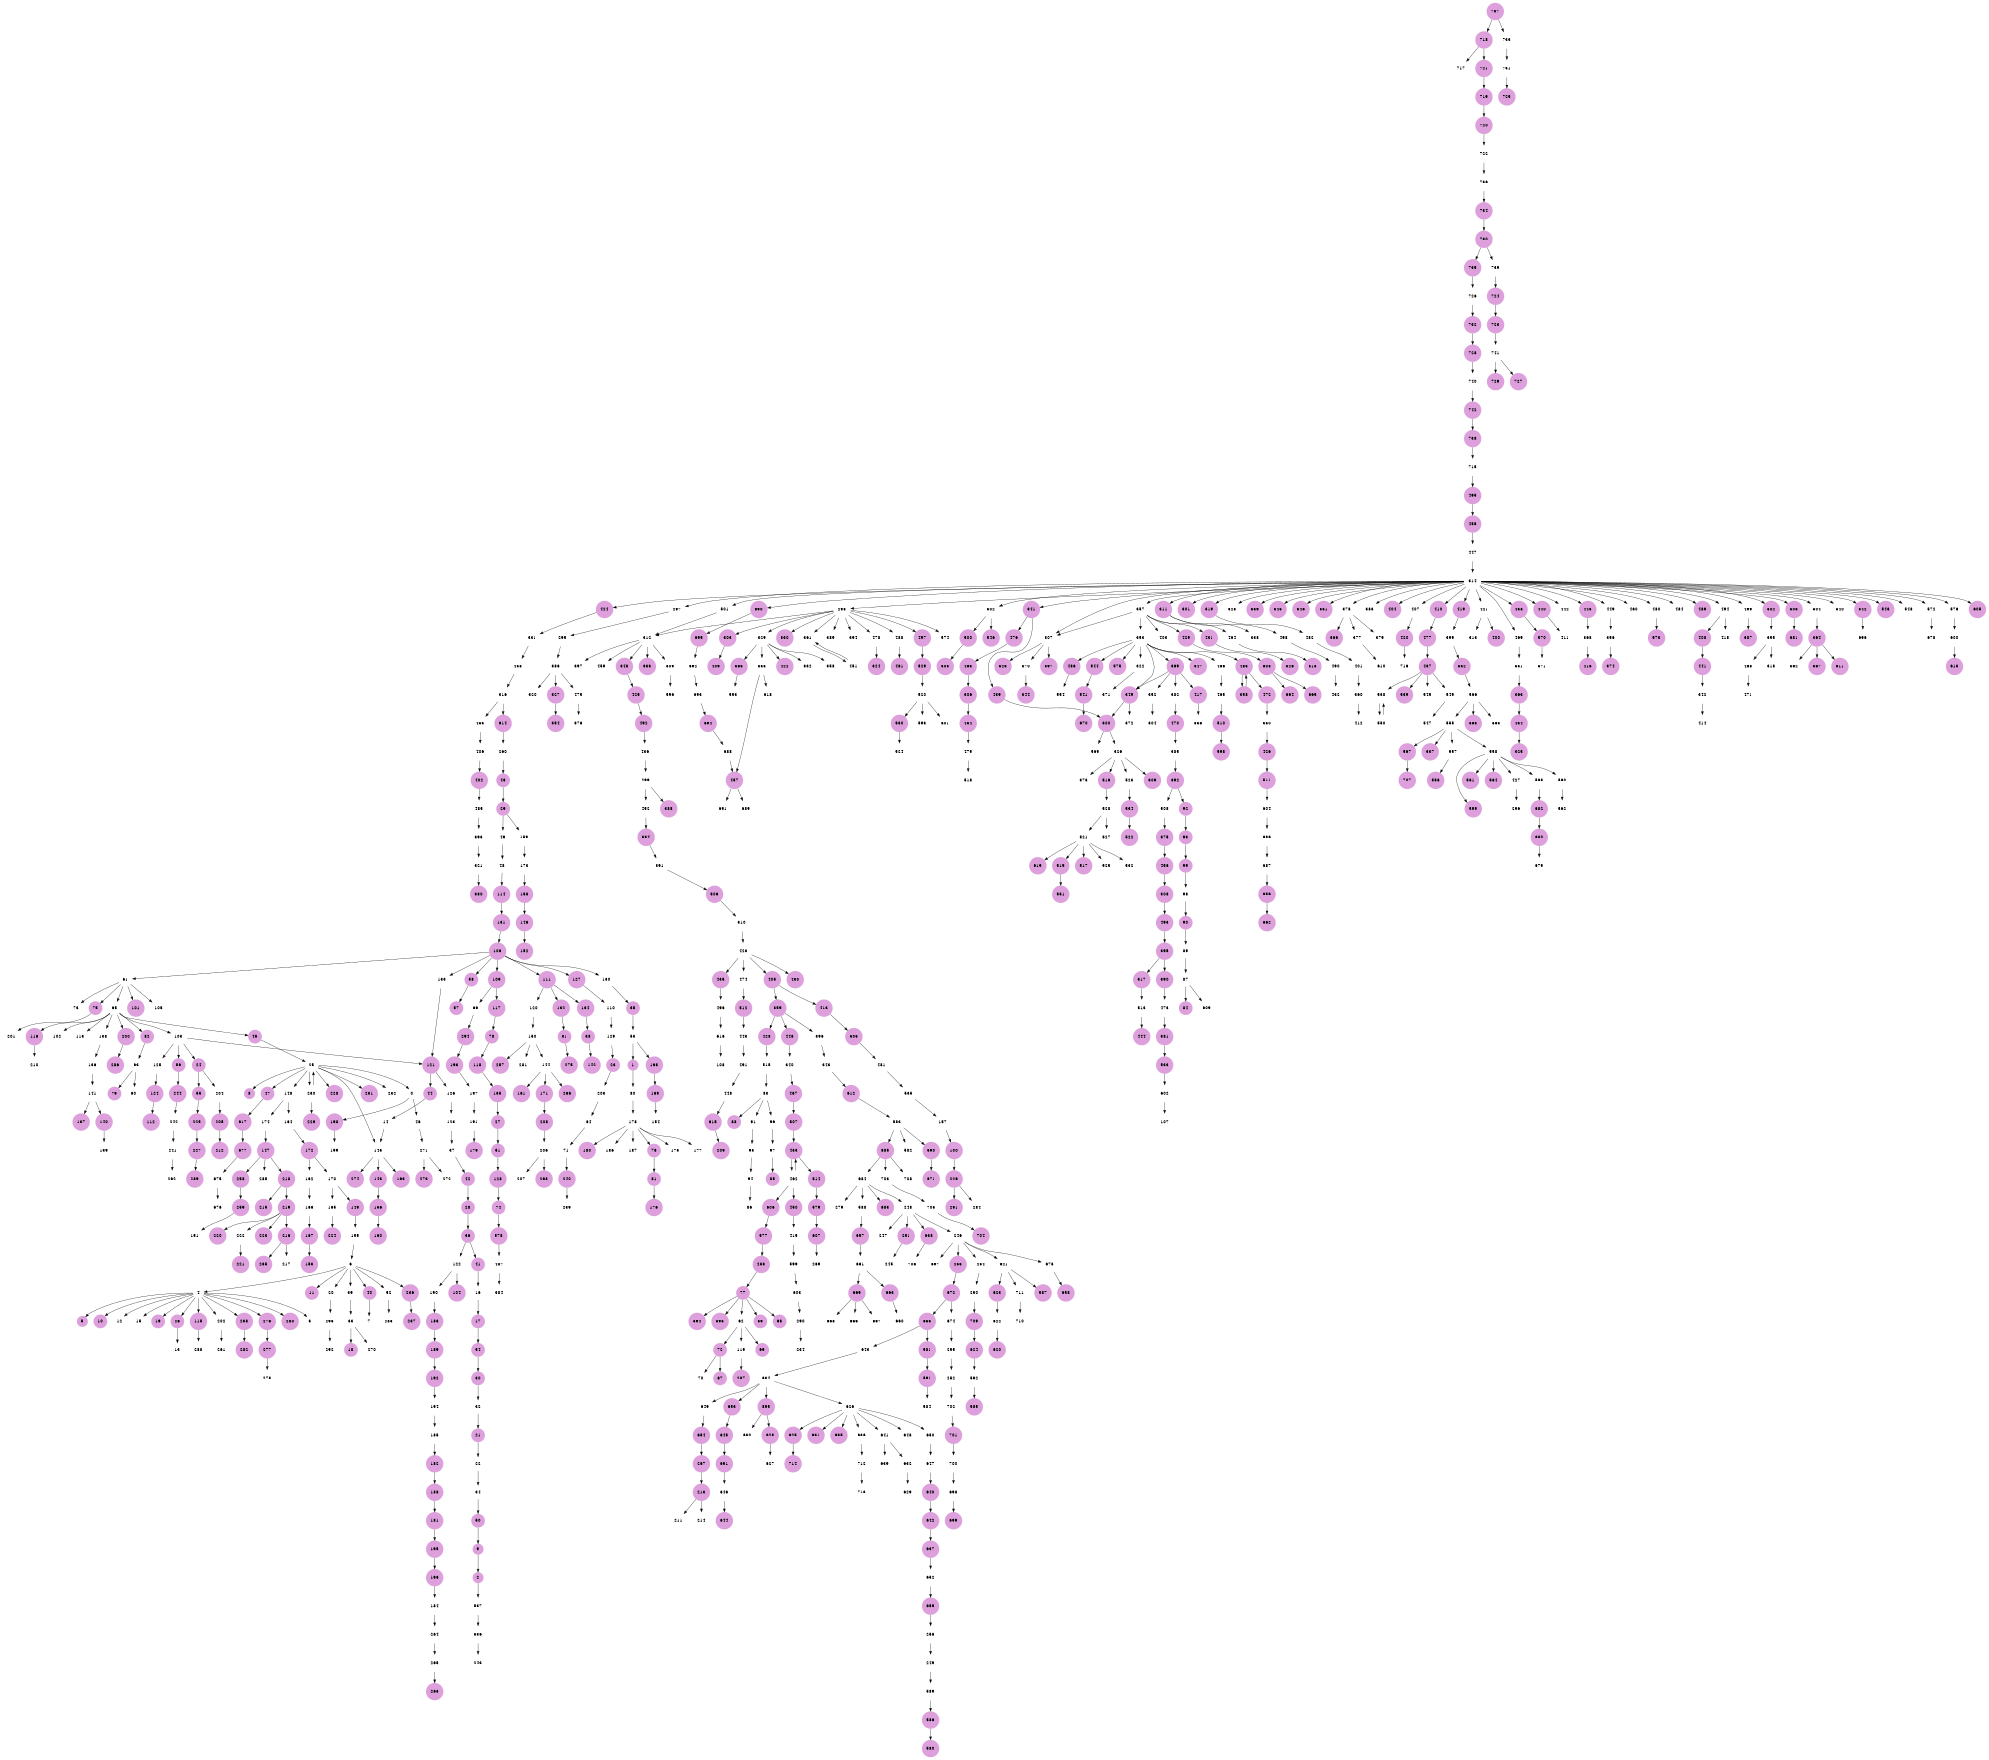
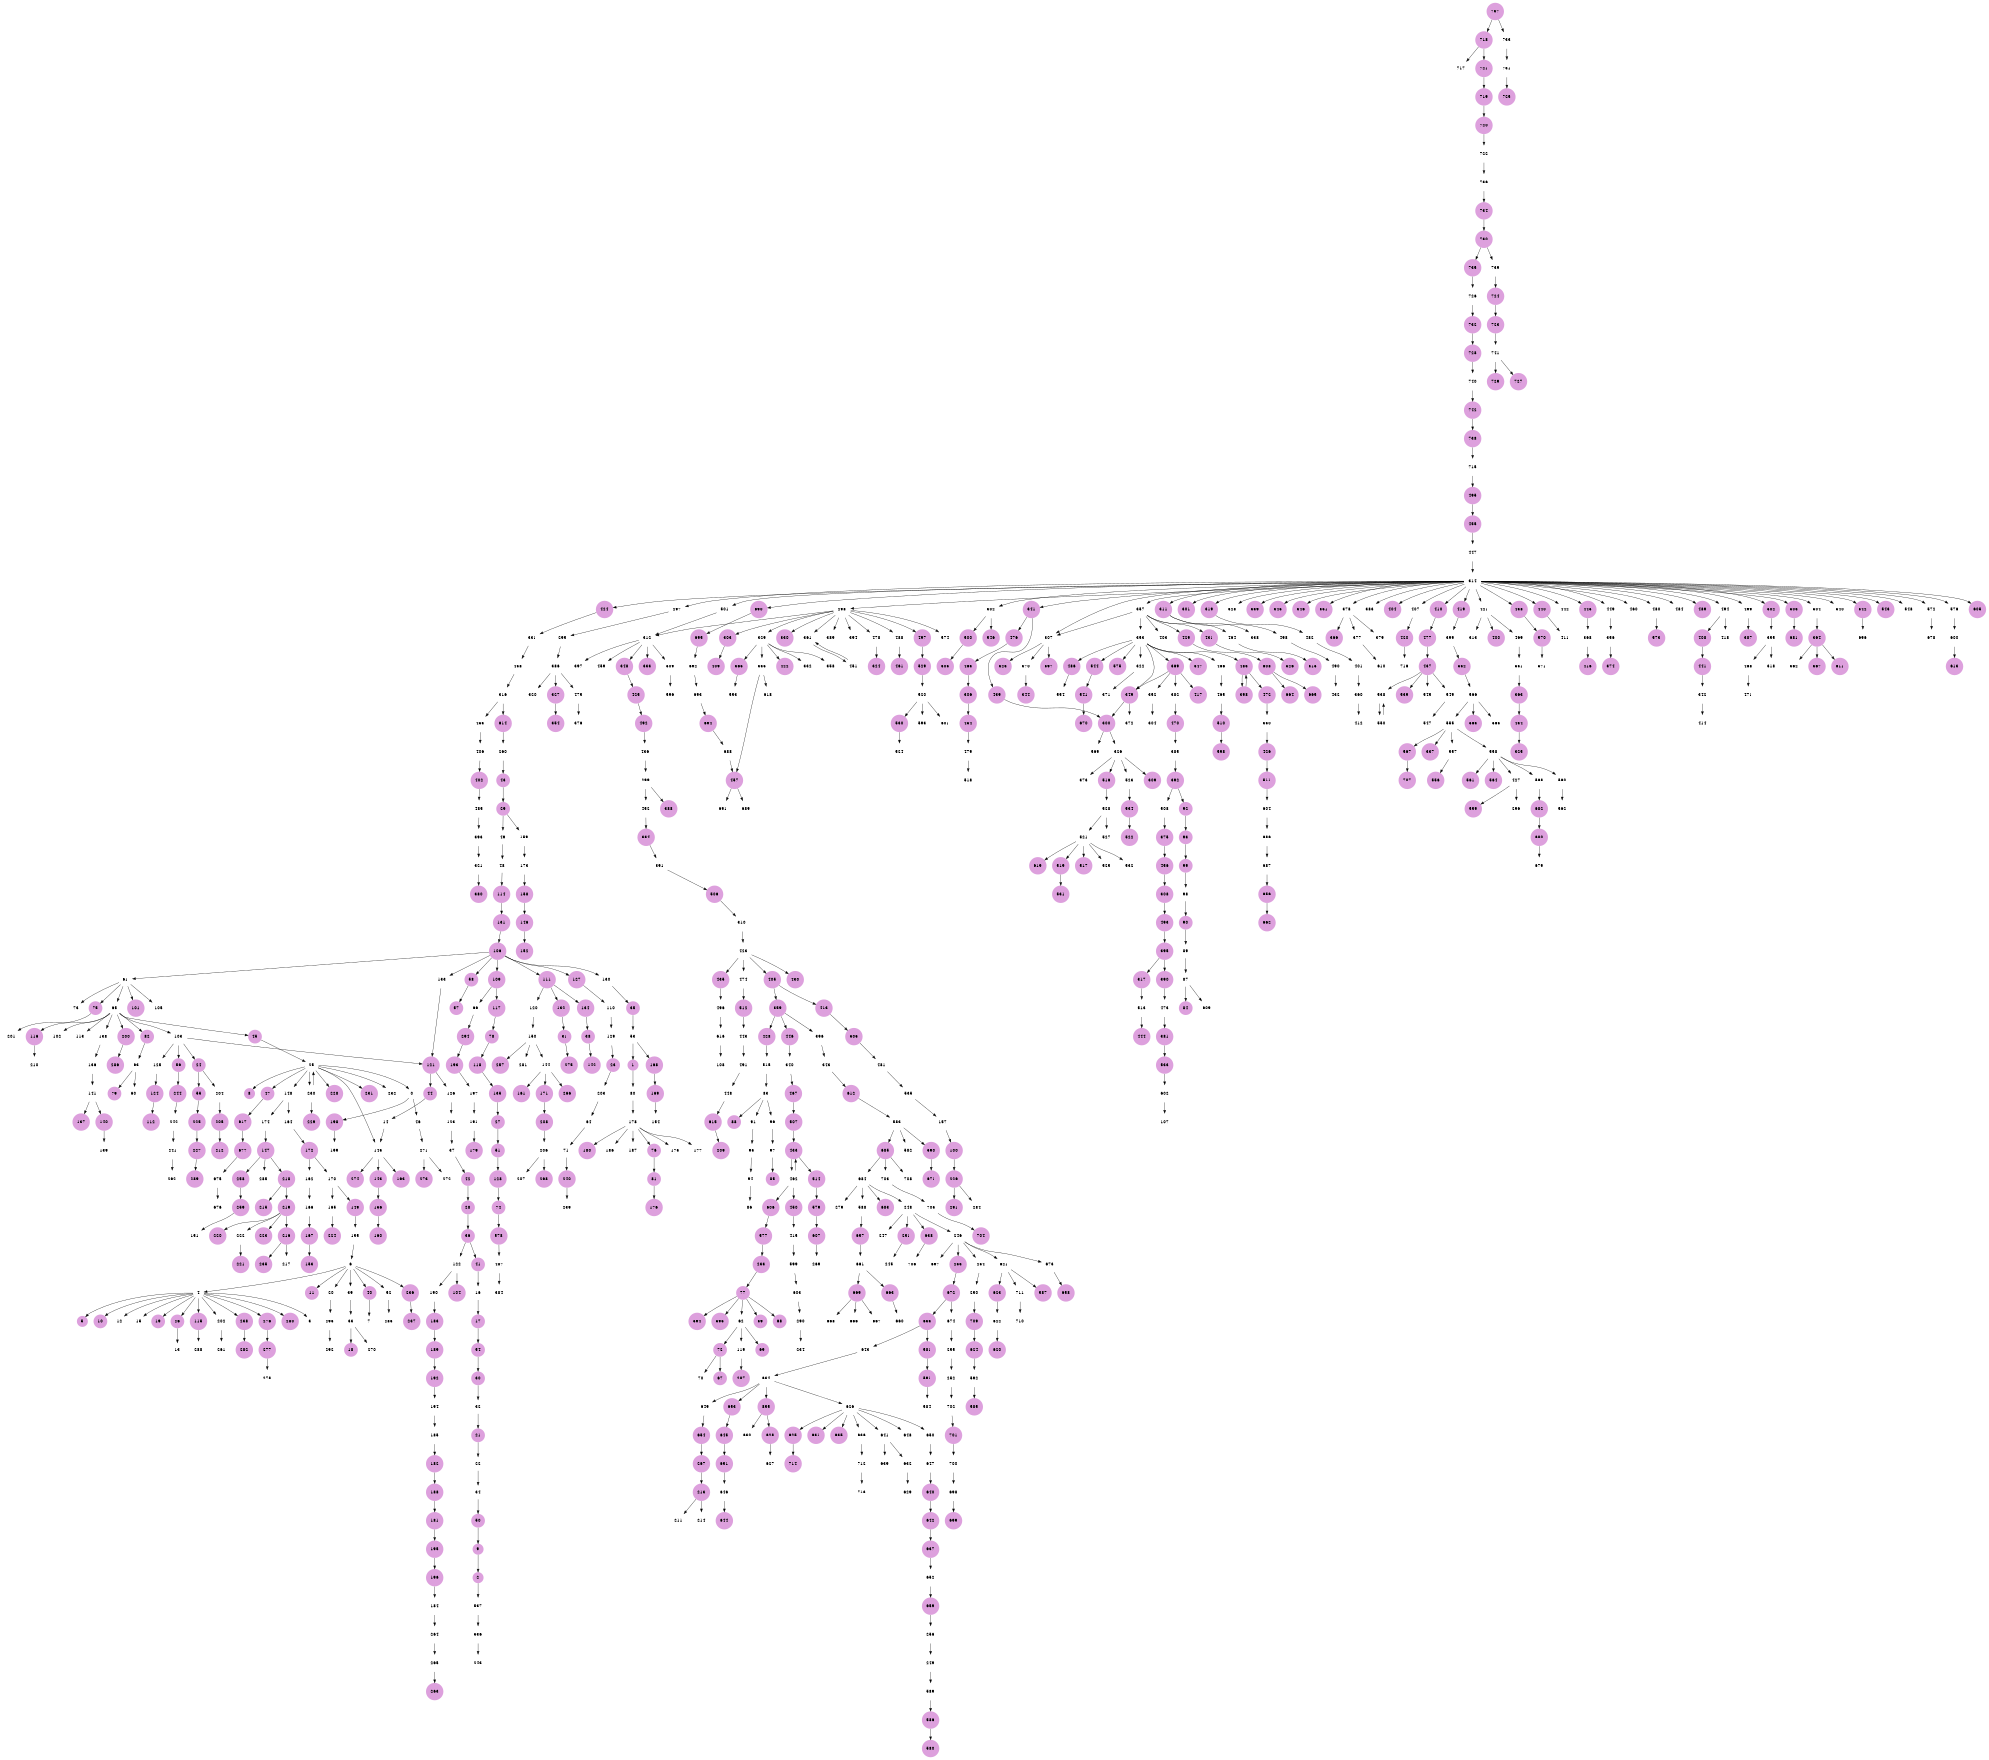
(1499, 605) -> (1500, 623)
(1198, 723) -> none
(1459, 771) -> (1497, 795)
